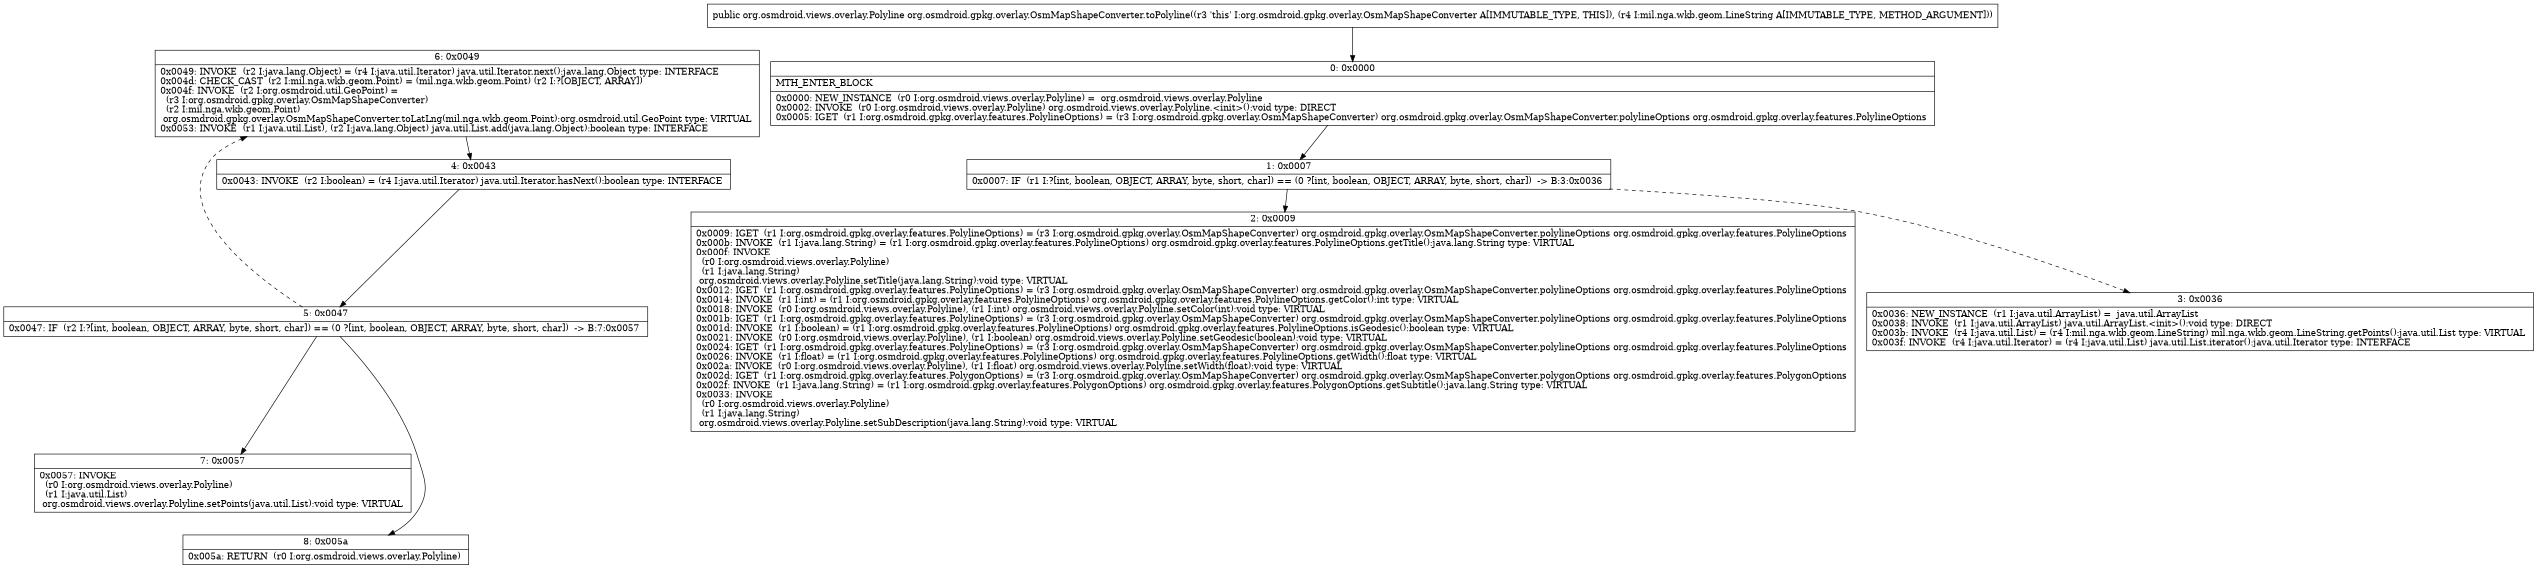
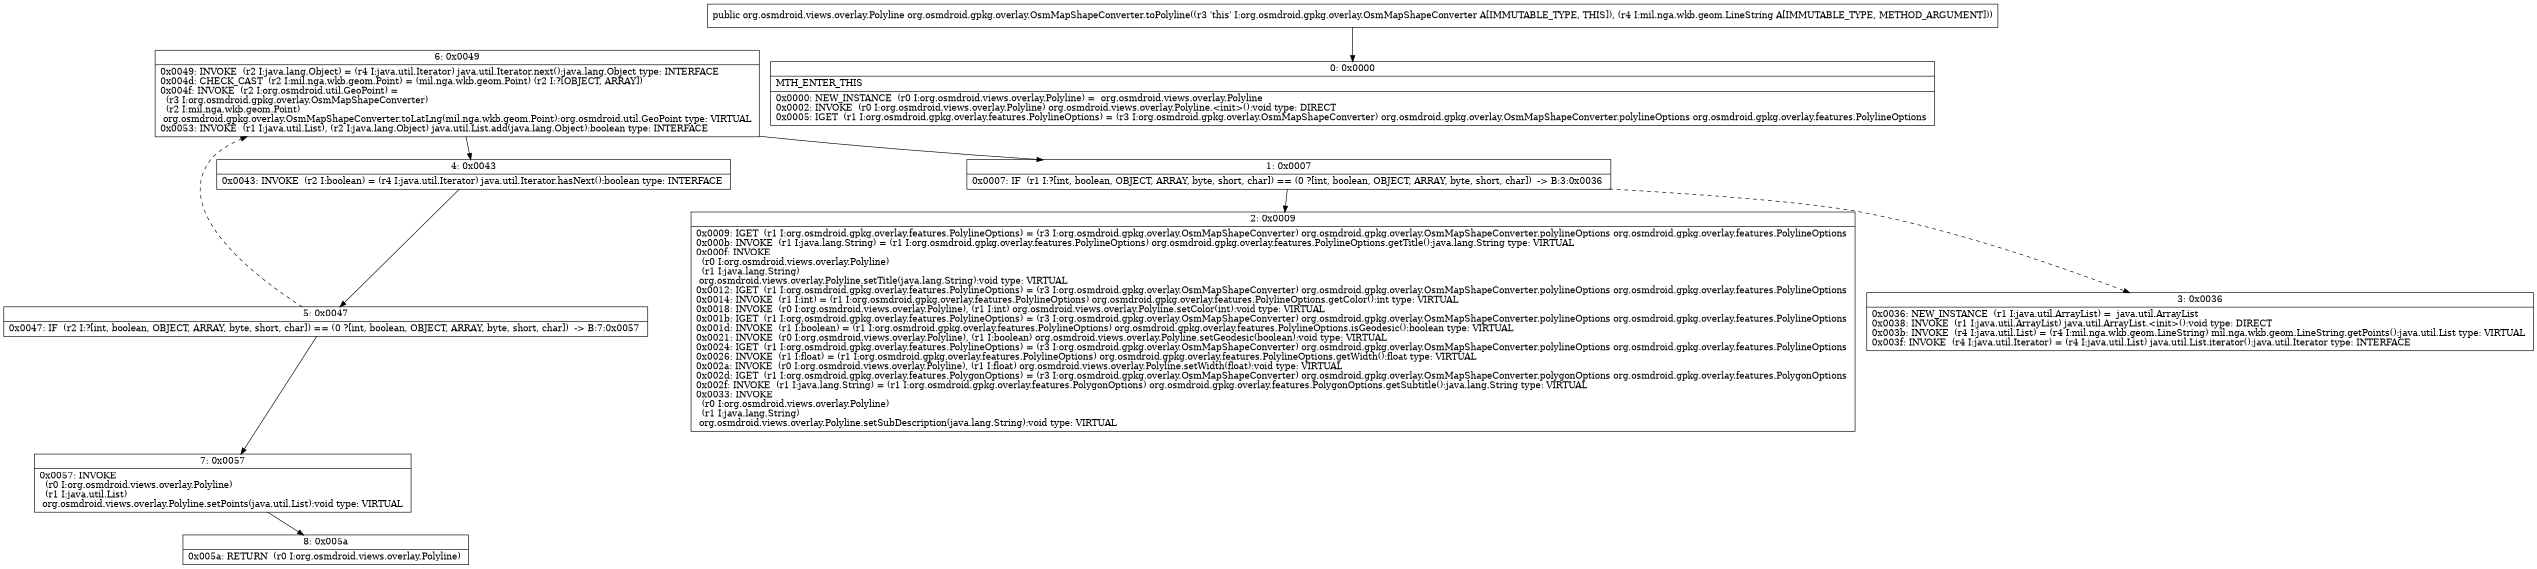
(824, 83) -> (819, 83)
(1316, 140) -> (898, 149)
(407, 431) -> (283, 522)
